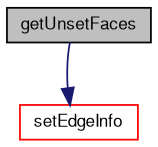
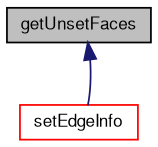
(67, 65) -> (90, 83)
